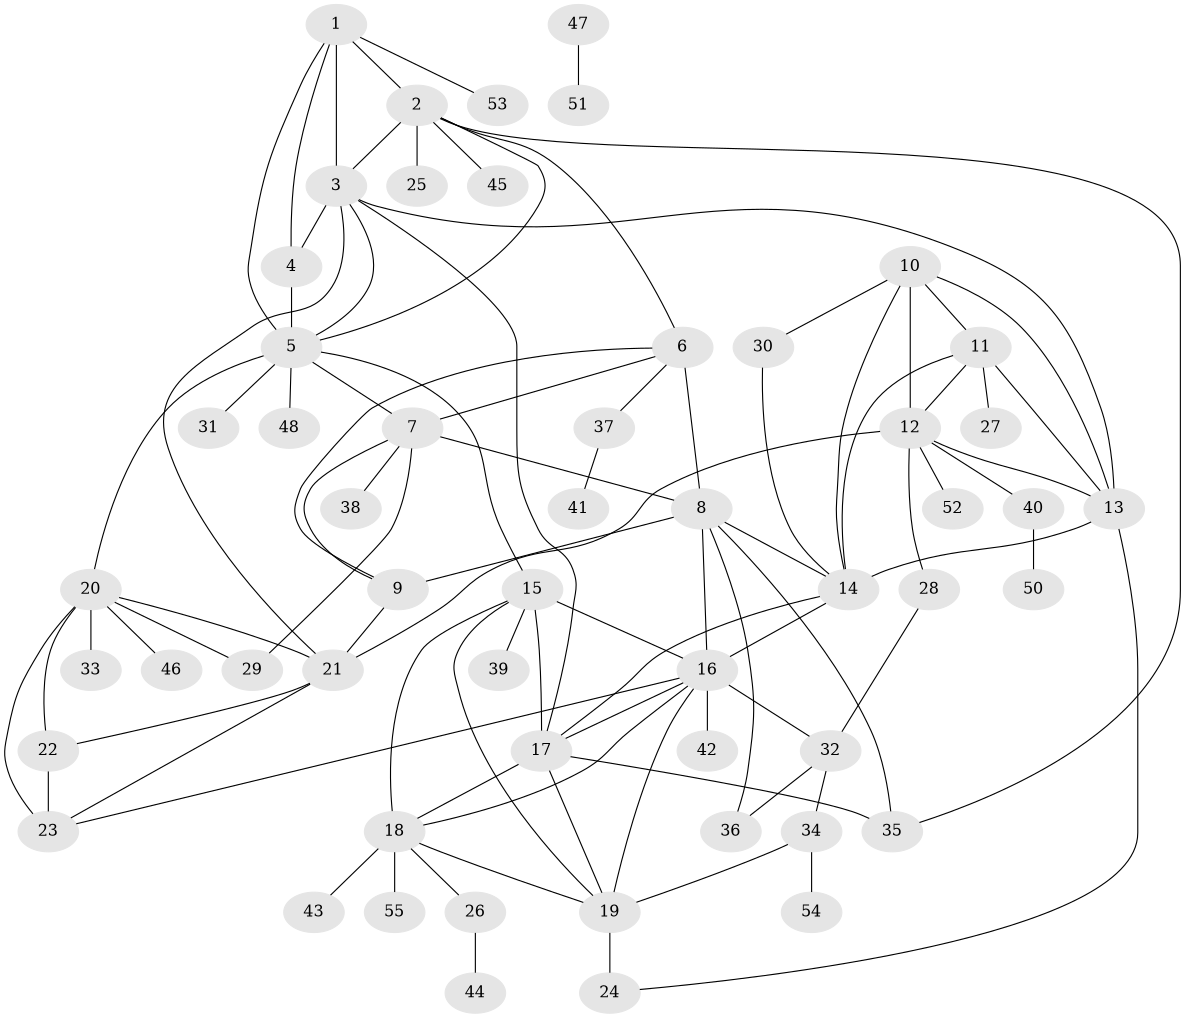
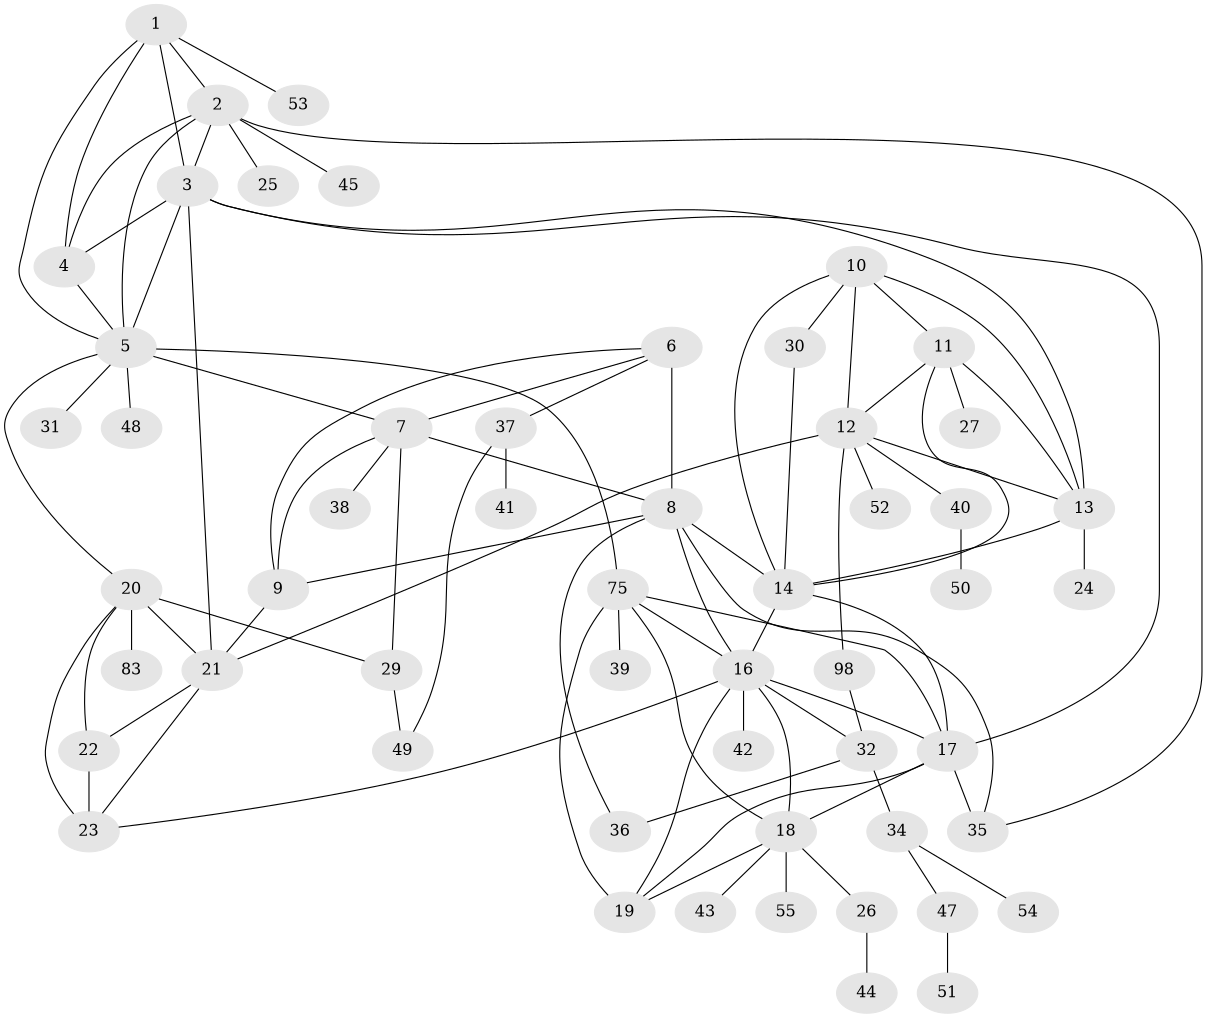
(584, 191) -> (112, 164)
(533, 590) -> (618, 590)
(929, 590) -> (844, 670)
(91, 670) -> (132, 670)
(172, 670) -> none
none -> (403, 751)
(713, 875) -> (922, 872)
(610, 953) -> none
